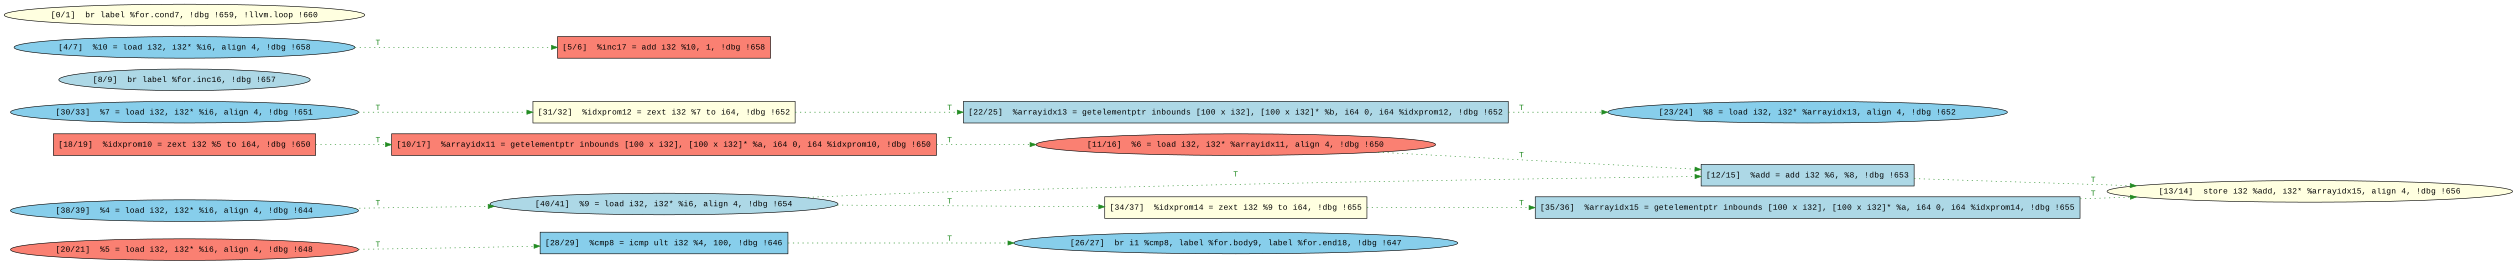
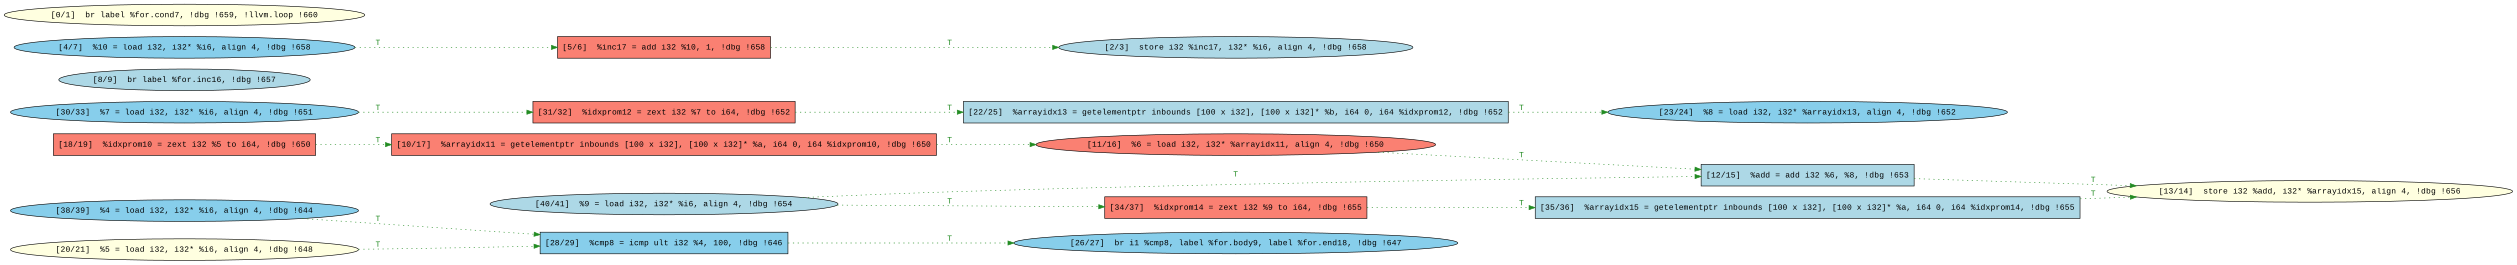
none -> (1236, 47)
(664, 112) -> (664, 112)
(421, 207) -> (418, 226)
(1236, 208) -> (1236, 208)
(185, 250) -> (185, 250)
